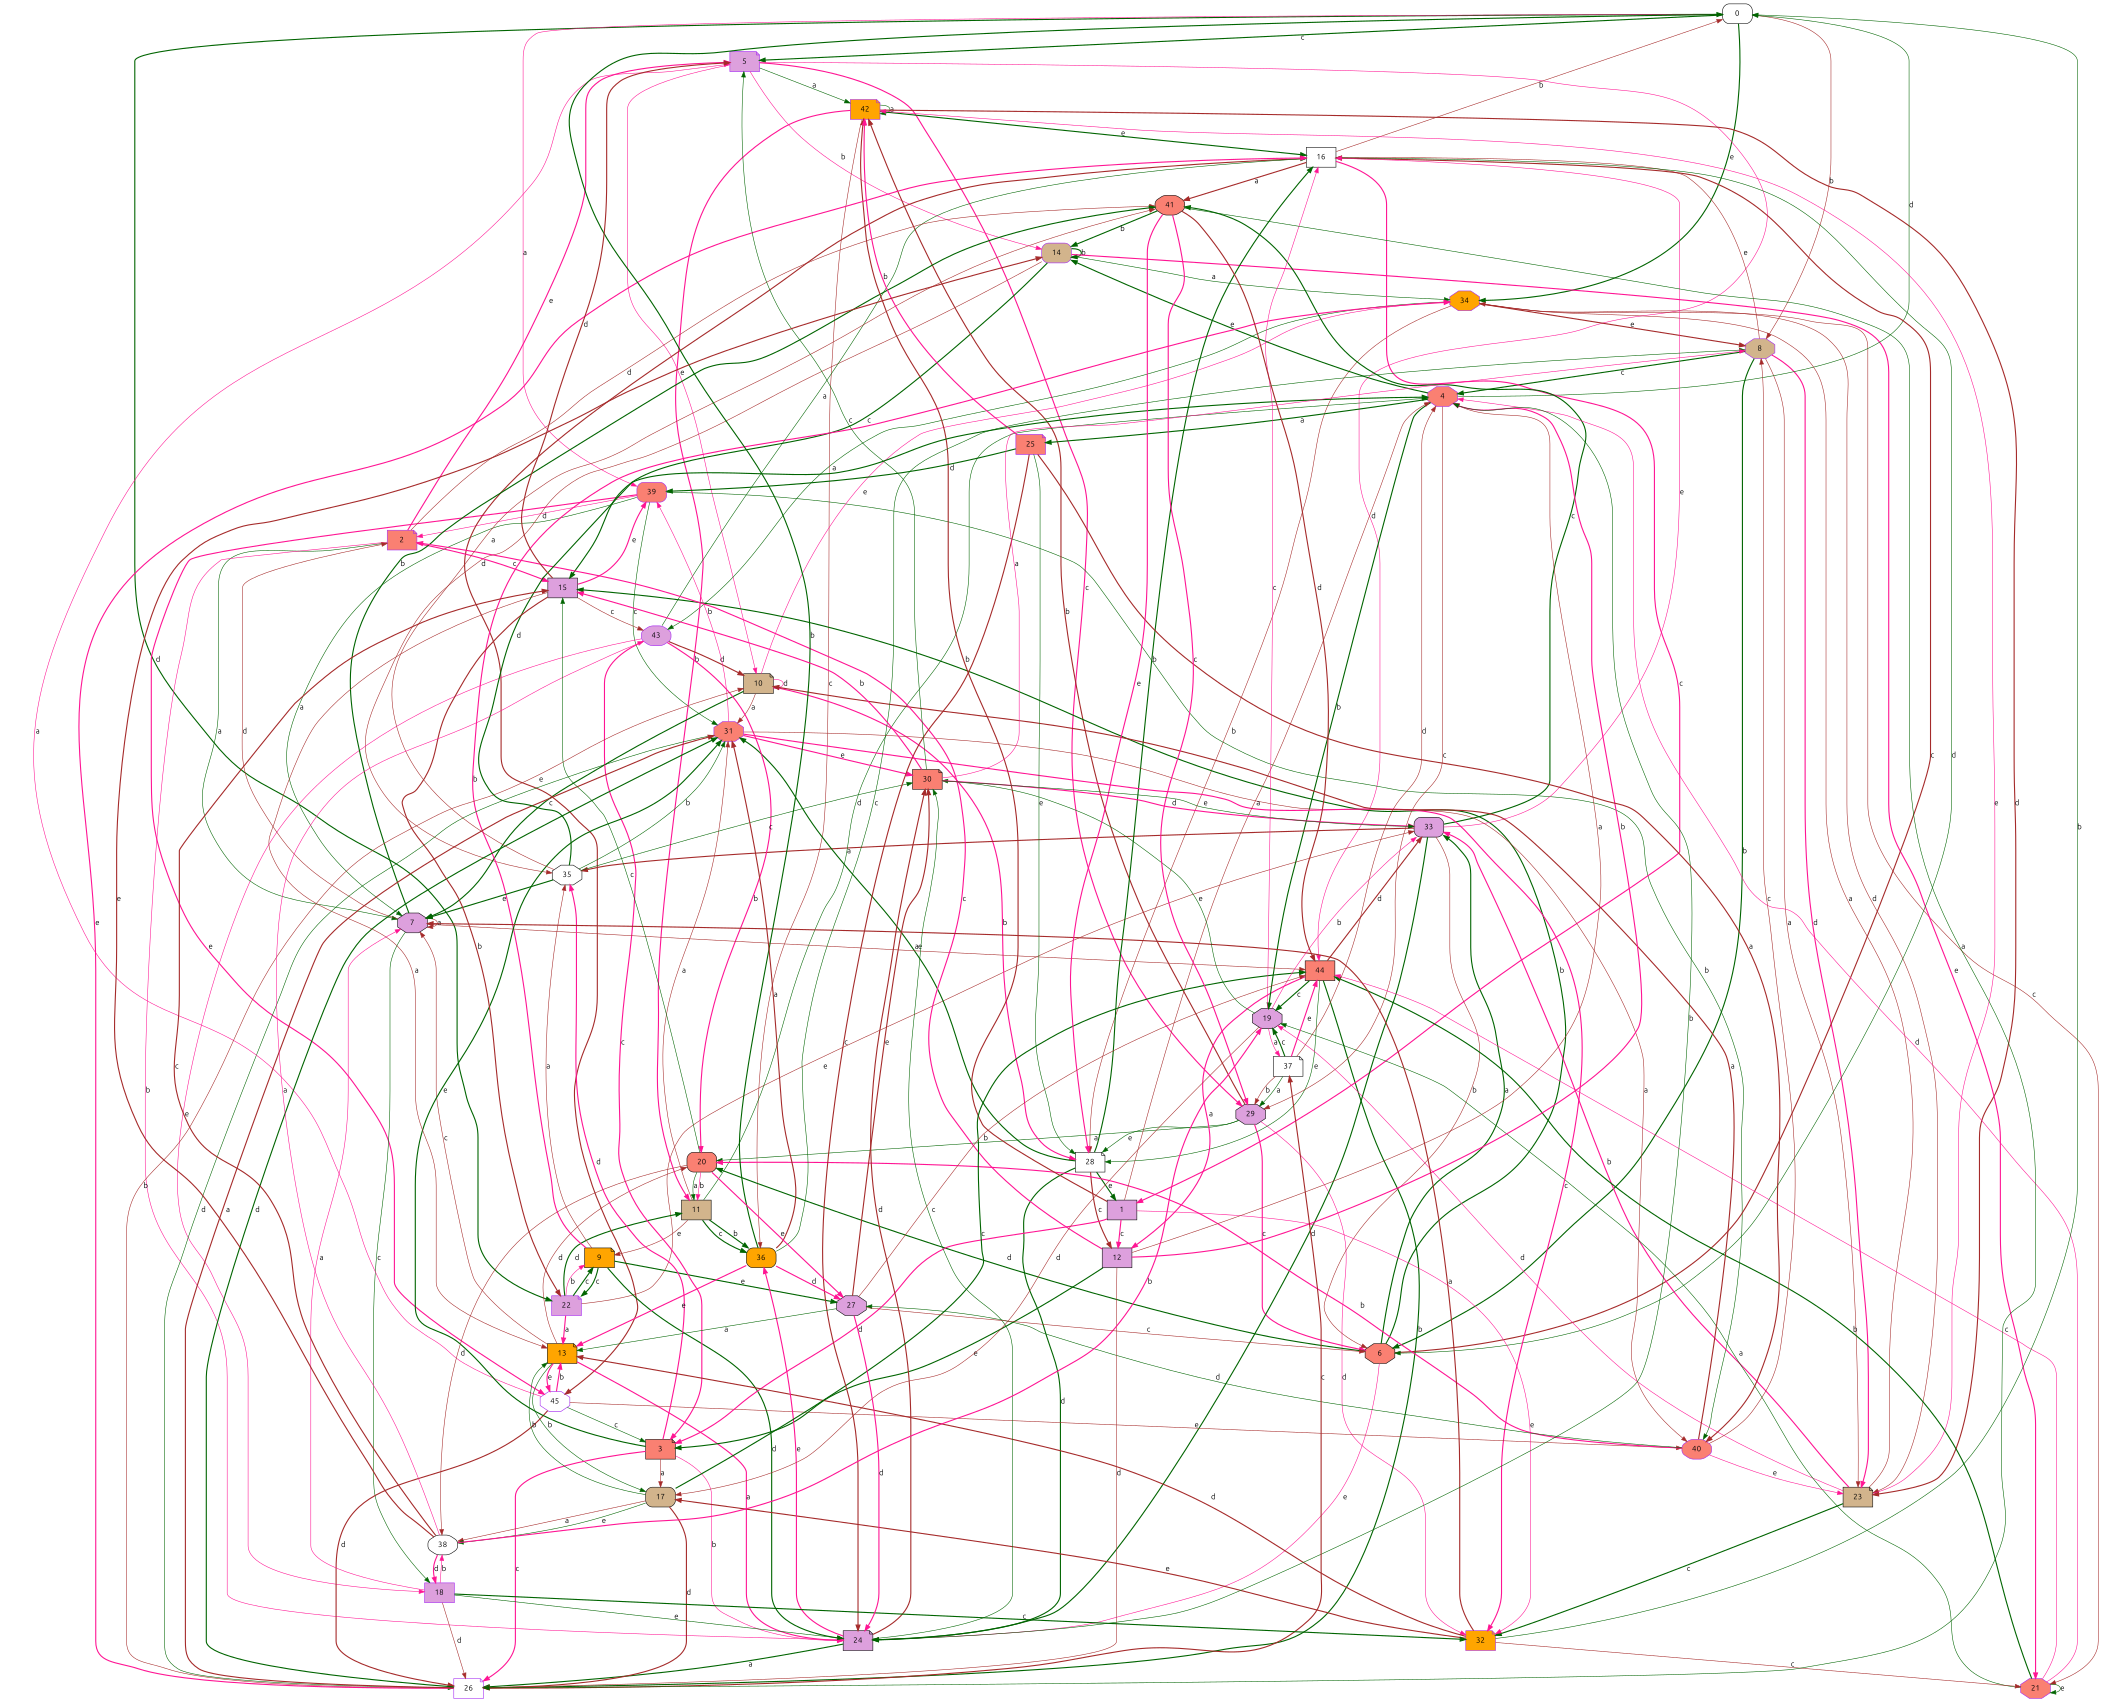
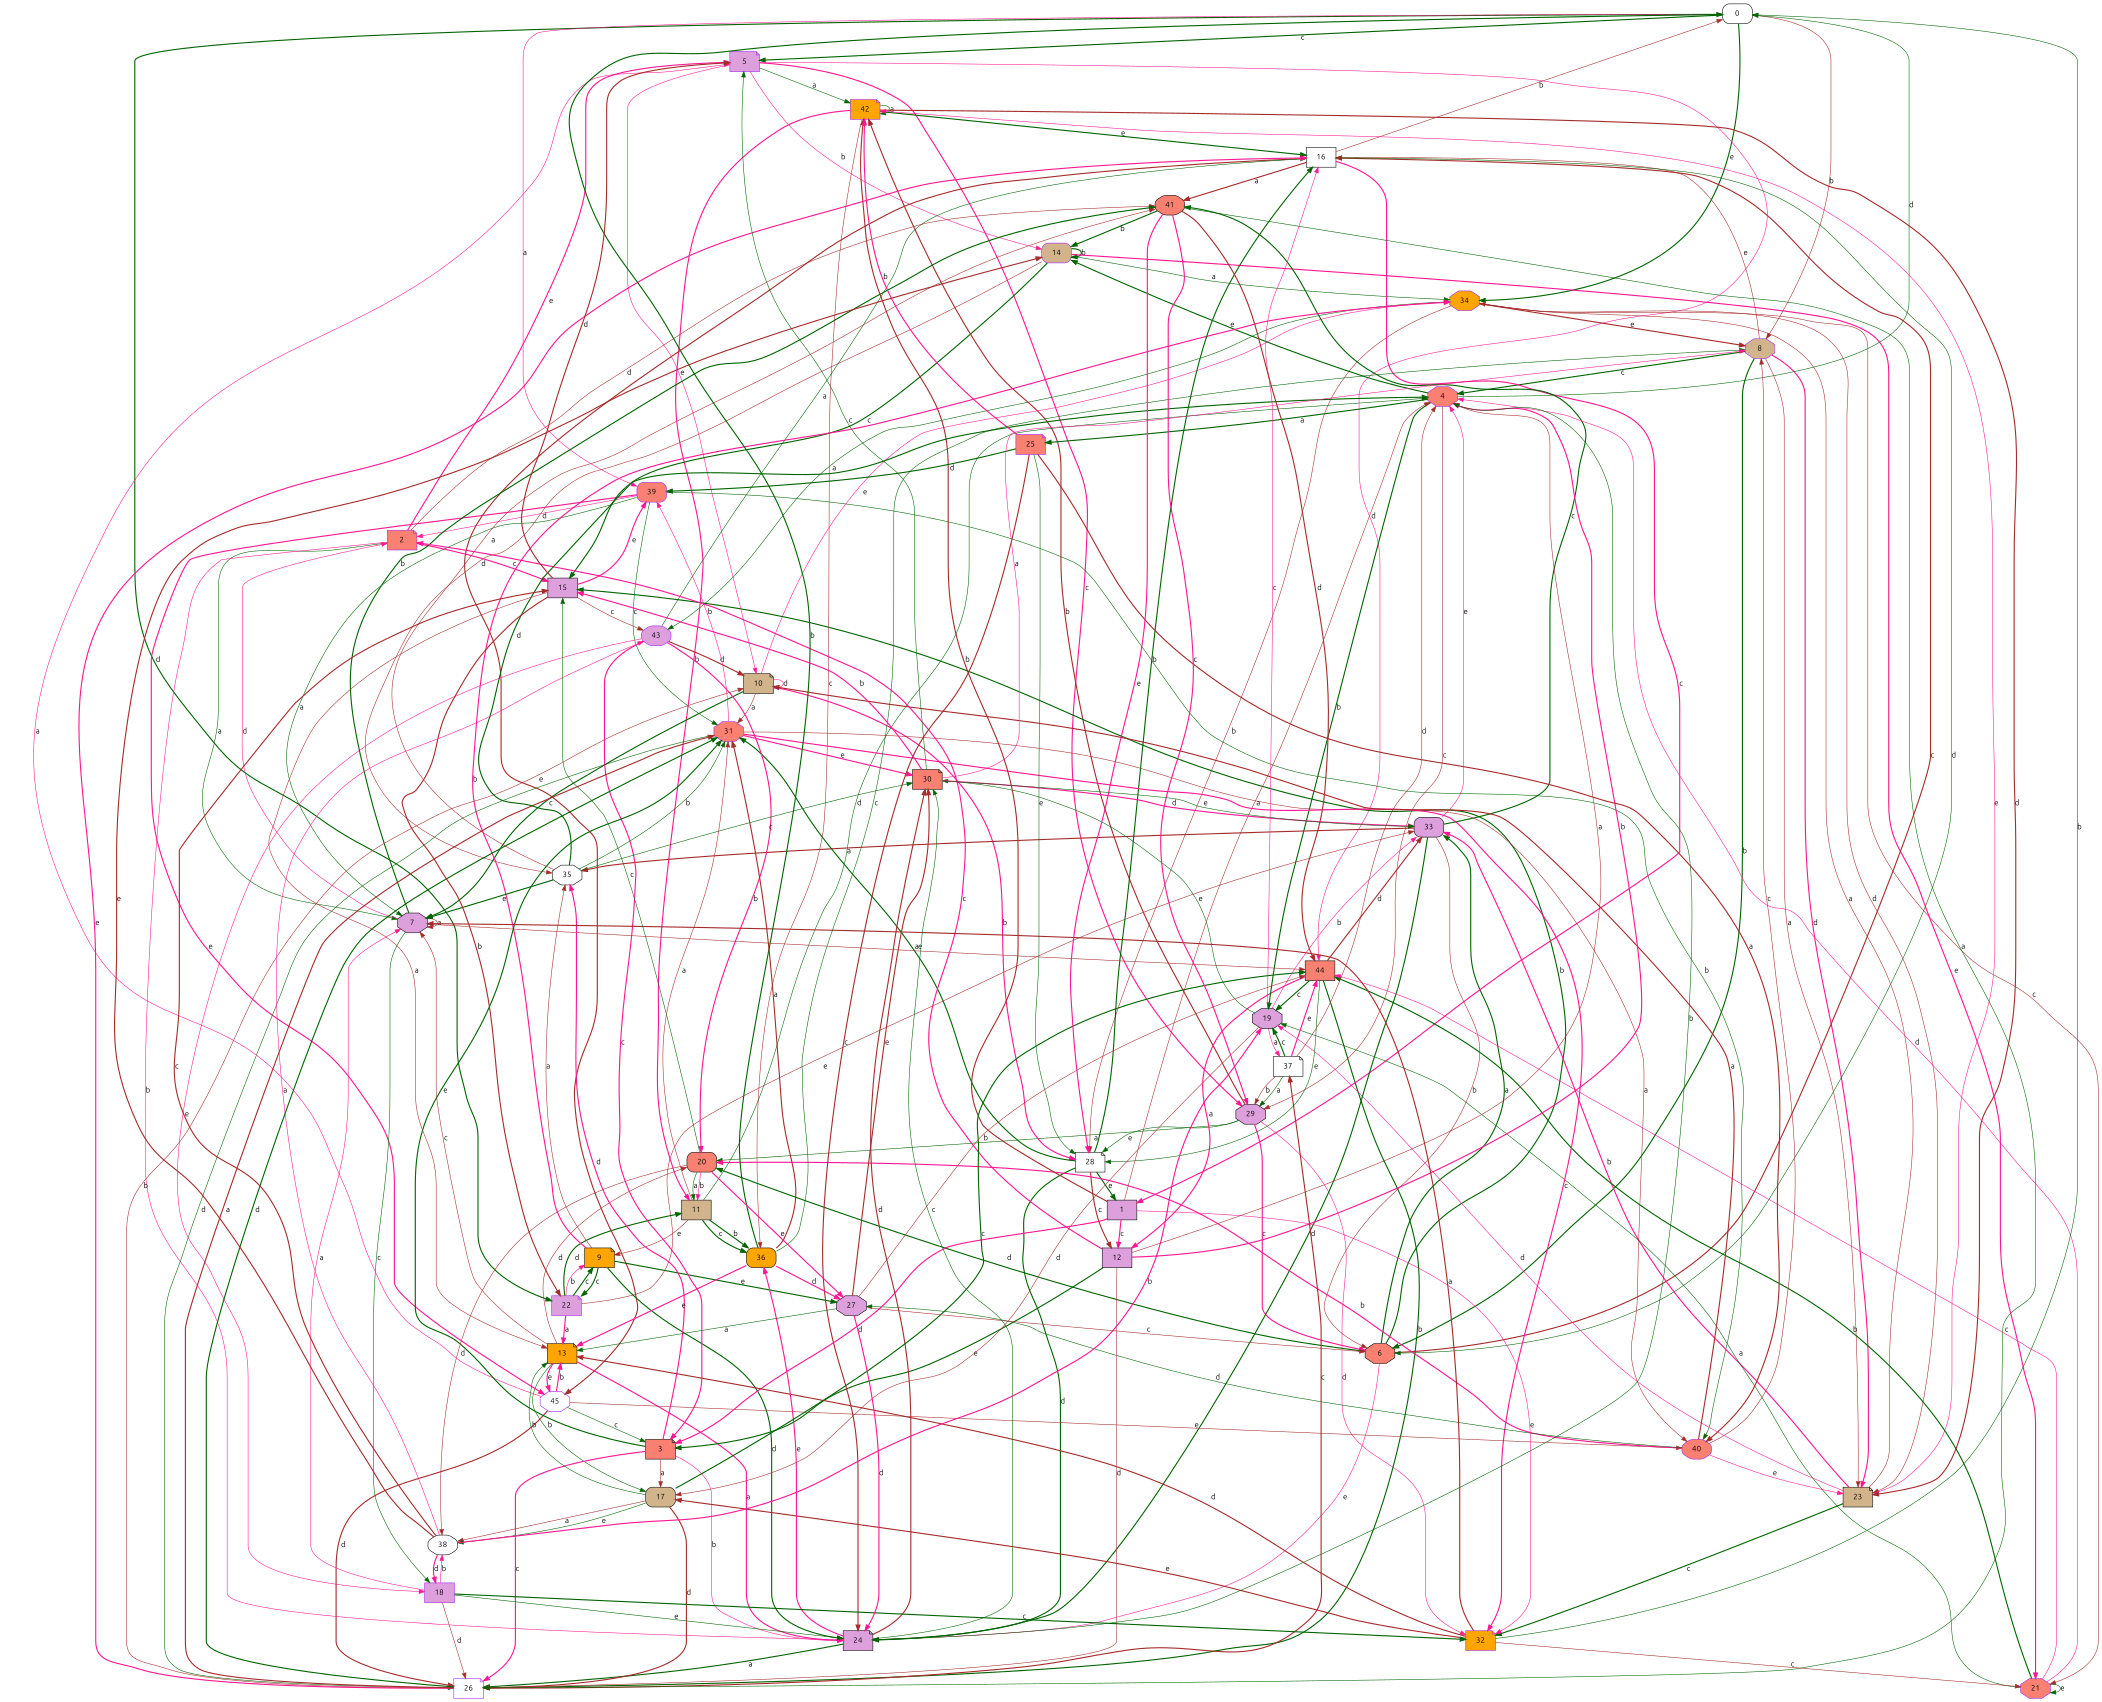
(1680, 403) -> (1464, 617)
(243, 716) -> (243, 716)
